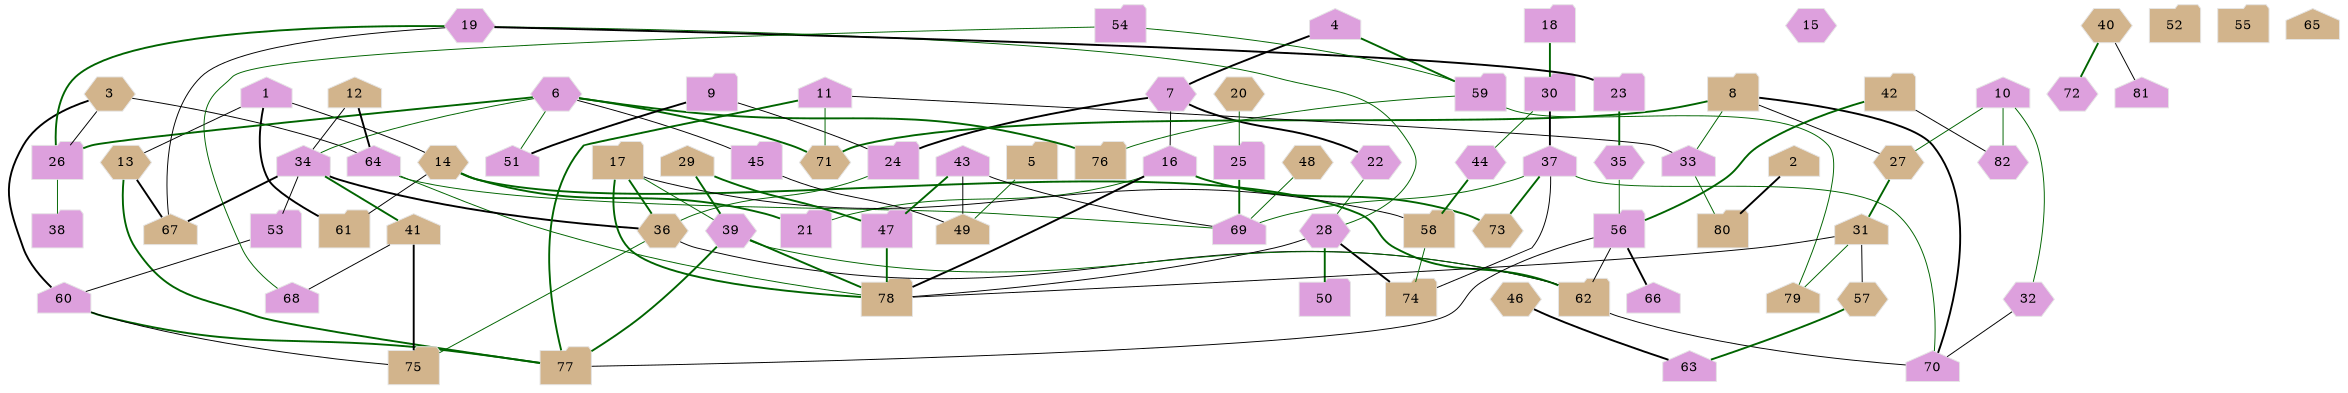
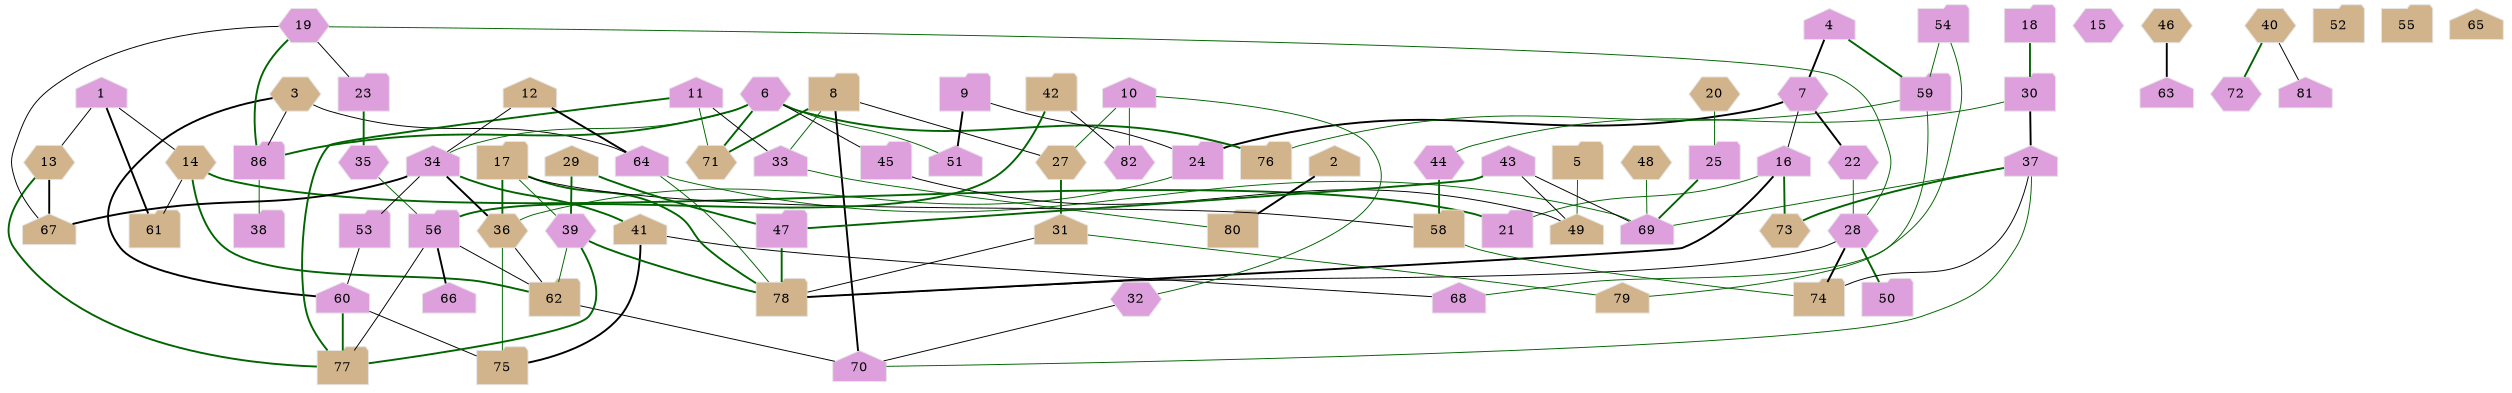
(1100, 45) -> (333, 59)
(57, 162) -> (259, 162)
(1862, 299) -> none
